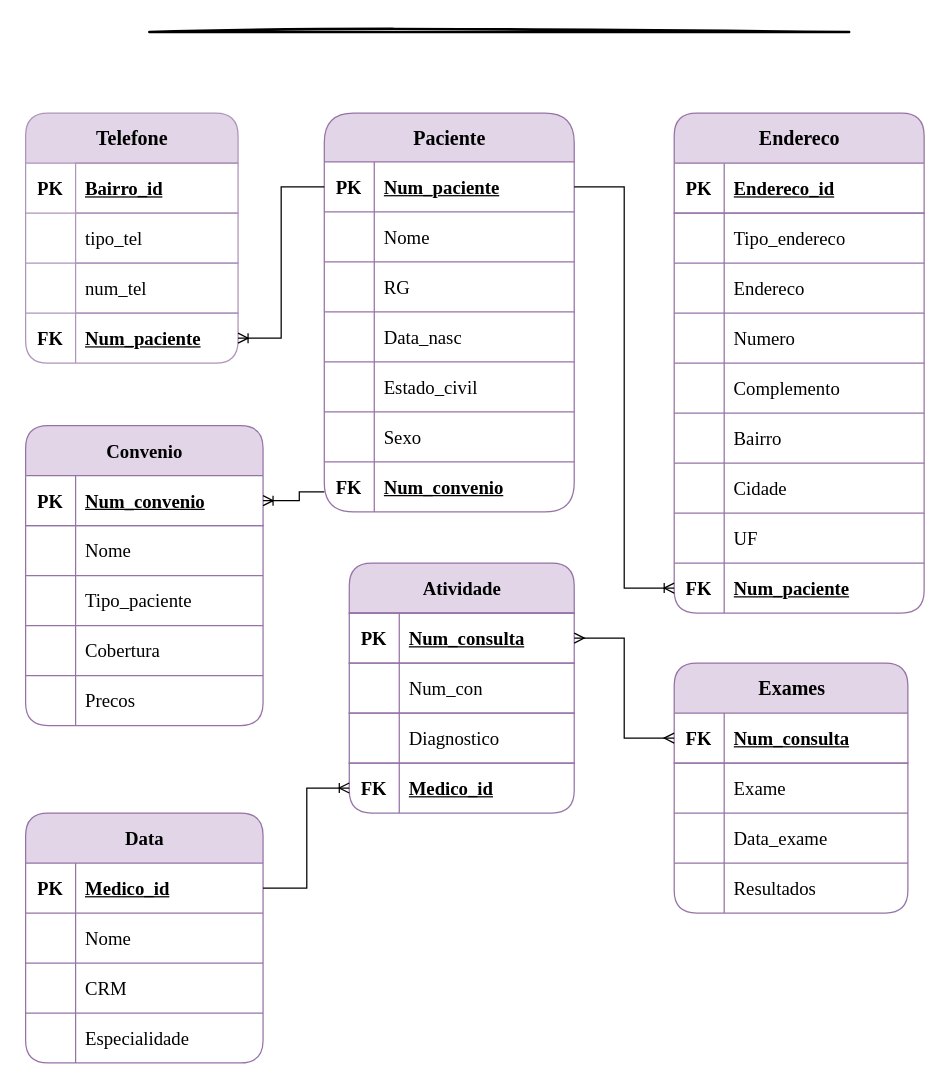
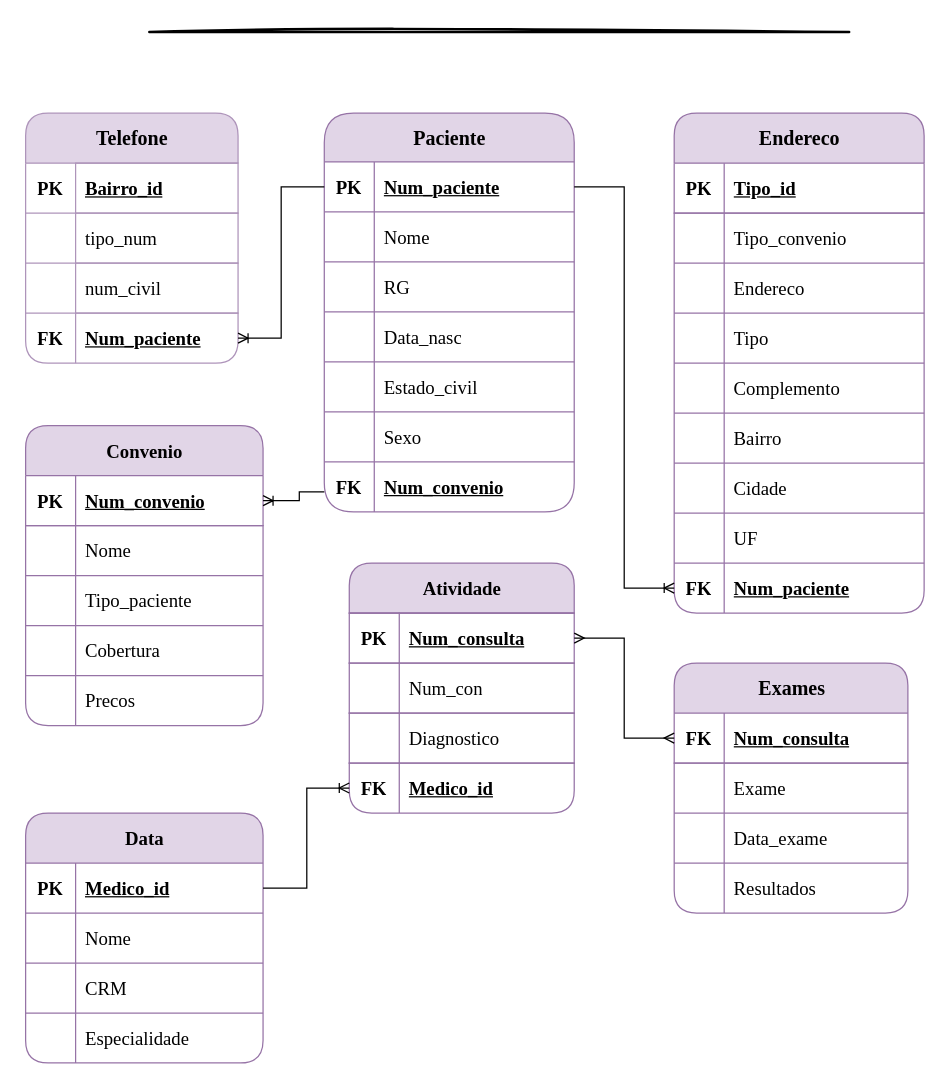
(790, 188) -> (766, 188)
(123, 238) -> (125, 238)
(800, 238) -> (798, 238)
(120, 288) -> (126, 288)
(766, 338) -> (753, 338)
